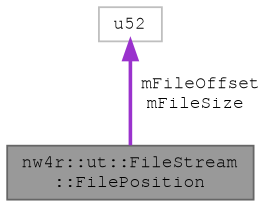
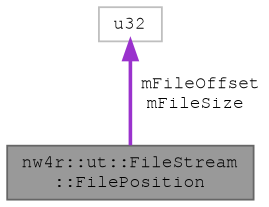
(130, 24) -> (130, 24)
